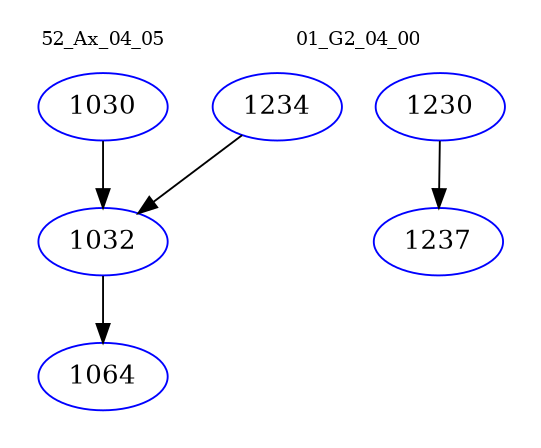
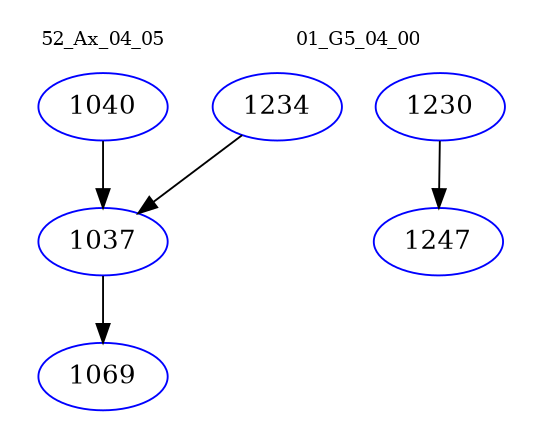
(359, 40) -> (359, 40)
(103, 107) -> (103, 107)
(103, 242) -> (103, 242)
(438, 242) -> (438, 242)
(103, 377) -> (103, 377)
